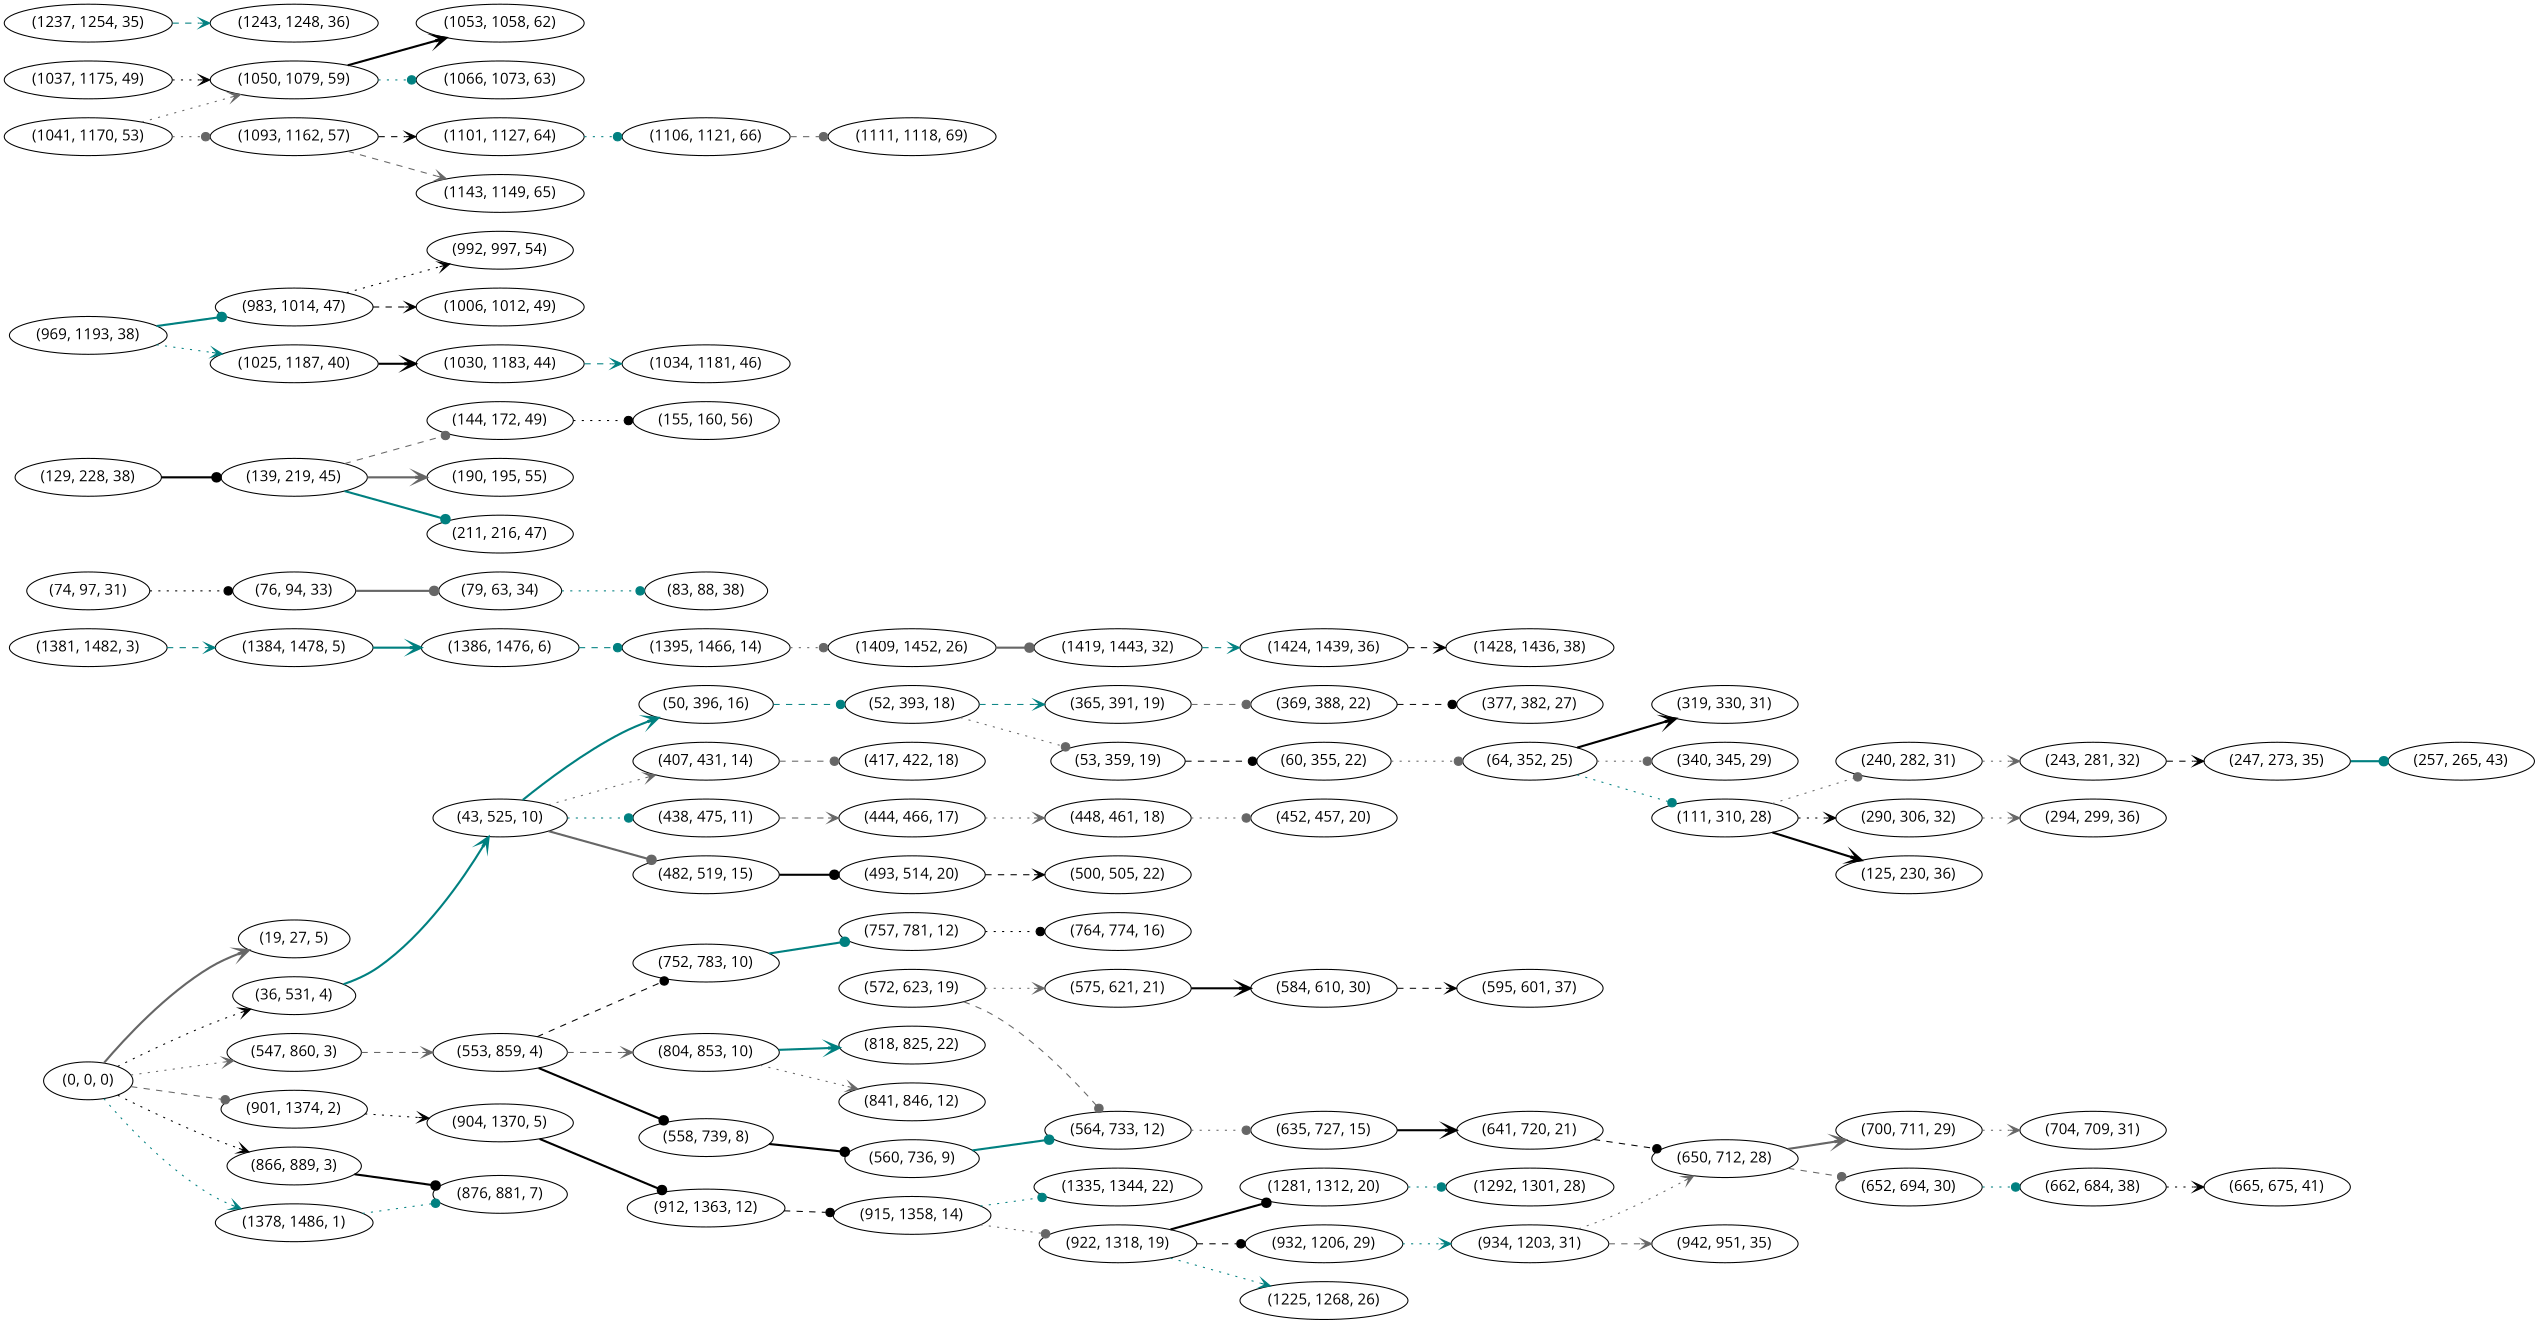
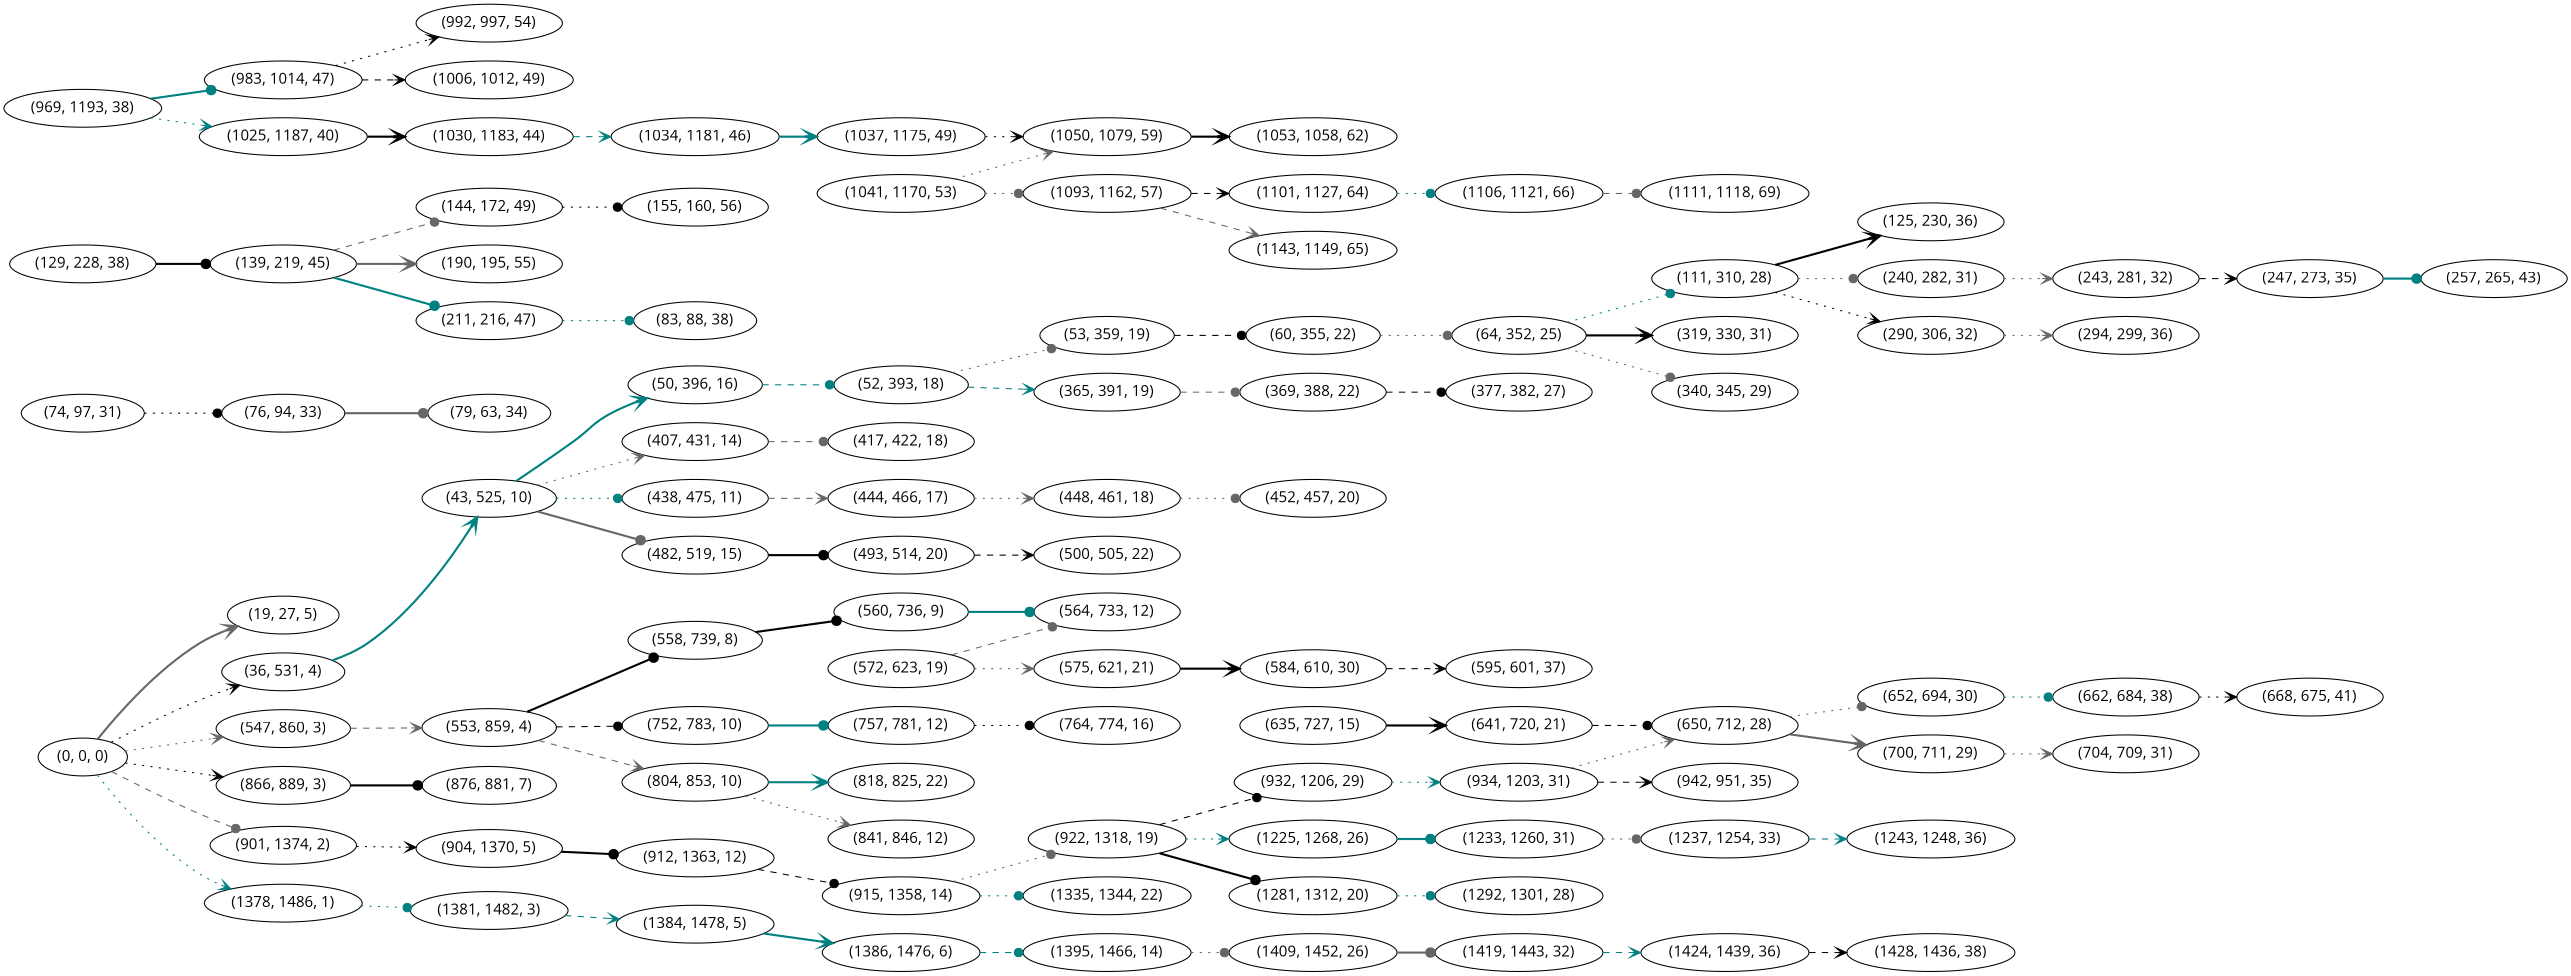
(88, 23) -> (1725, 839)
(500, 80) -> none
none -> (793, 137)
(599, 591) -> (594, 321)
none -> (1519, 839)
(1217, 1130) -> none
(1813, 1172) -> (1824, 712)
(2277, 1187) -> (2310, 697)
(397, 1209) -> (382, 907)
(1625, 1244) -> (1619, 782)
